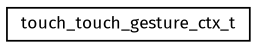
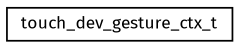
(128, 24) -> (120, 24)
